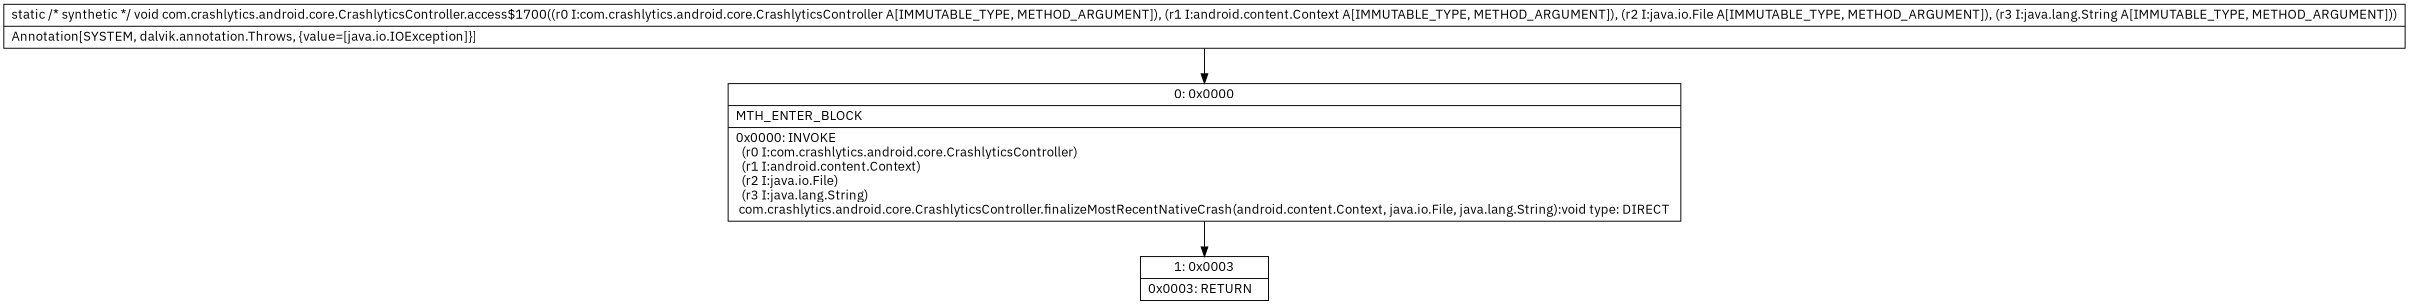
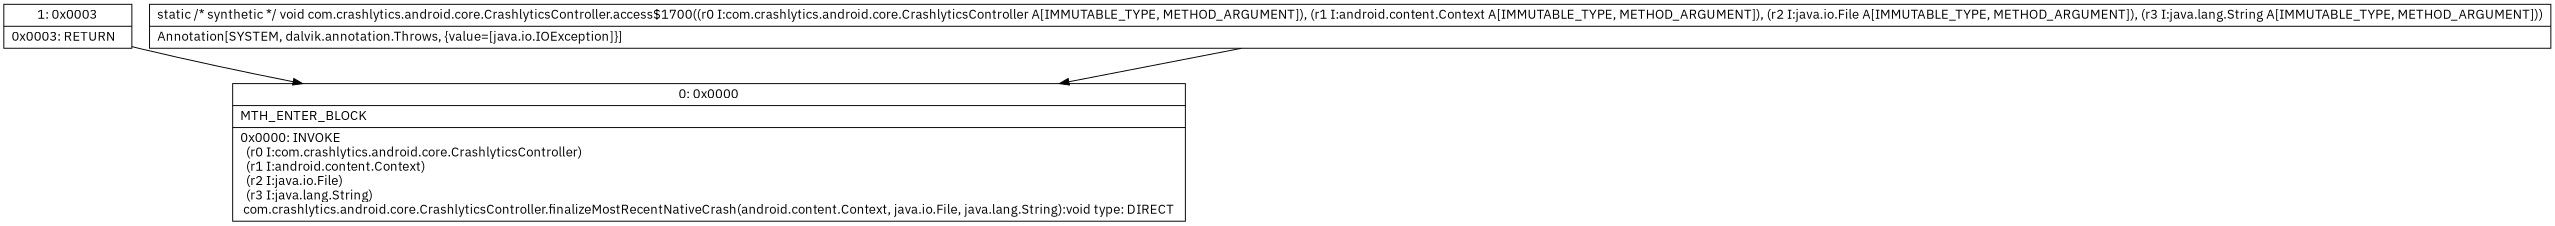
(1204, 234) -> (212, 65)
